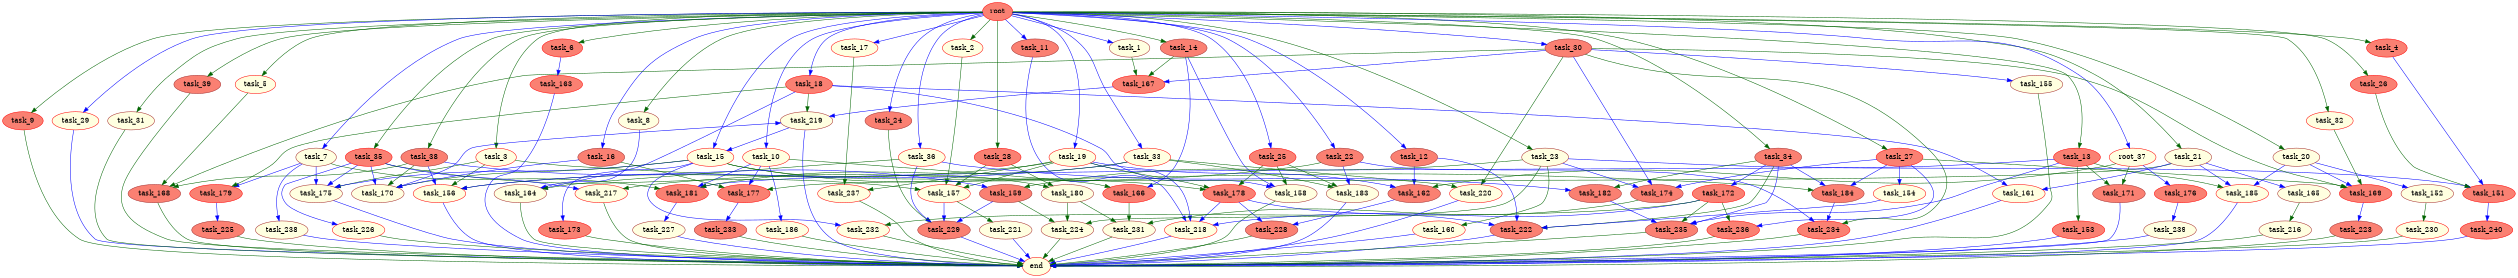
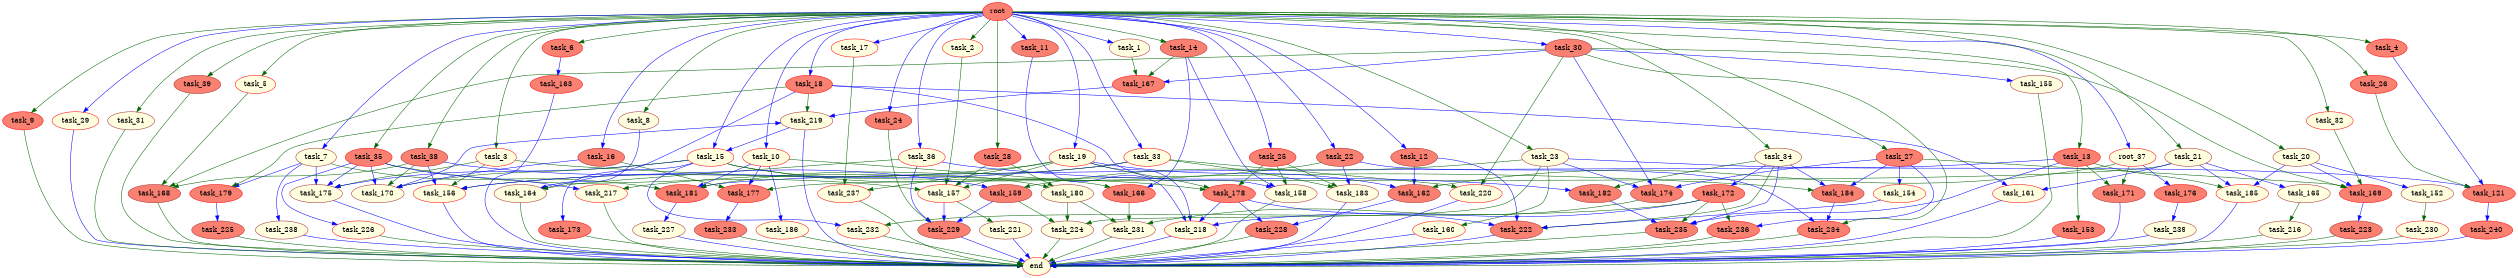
(1778, 157) -> (1778, 157)
(2489, 194) -> (2489, 194)
